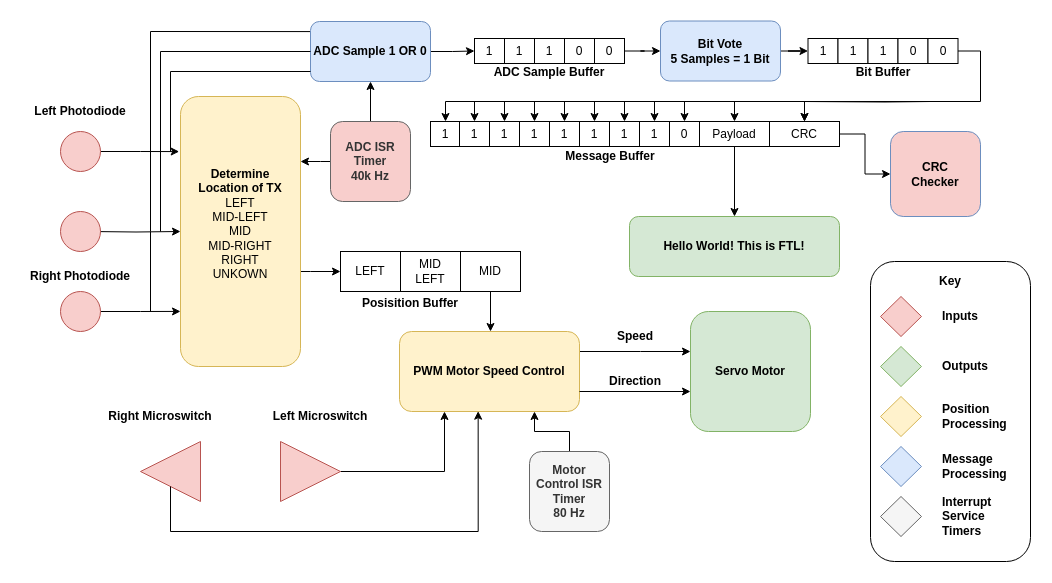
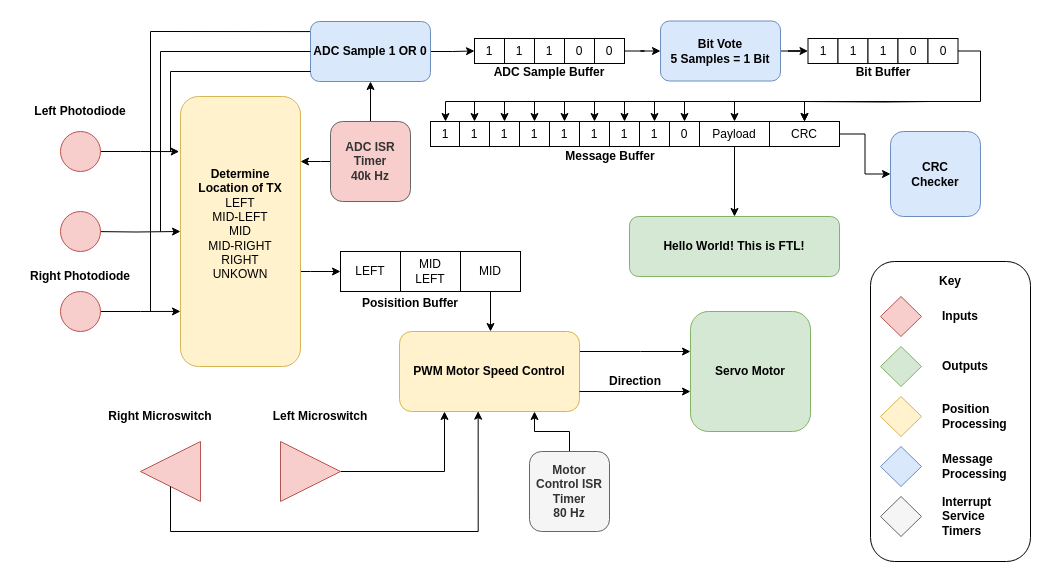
(936, 174) -> (936, 174)
(636, 337) -> none
